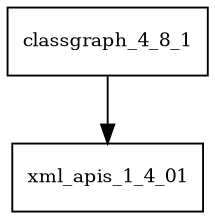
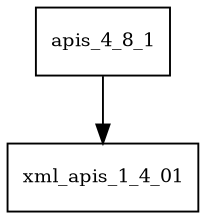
(108, 42) -> (103, 42)
